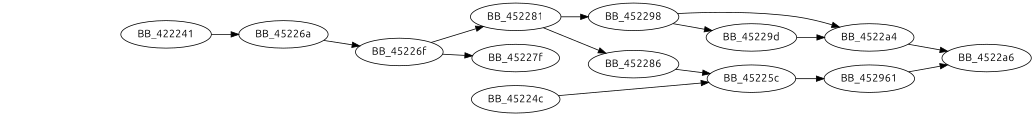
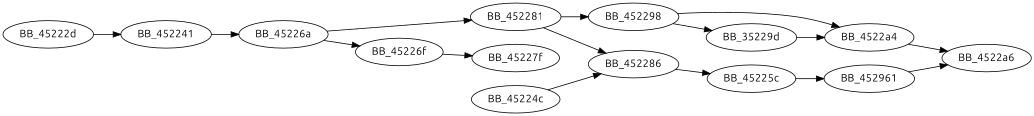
none -> (48, 34)
(166, 34) -> (166, 34)
(454, 36) -> (396, 26)
(751, 37) -> (751, 37)
(630, 89) -> (571, 83)
